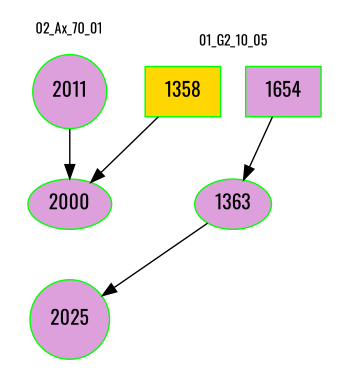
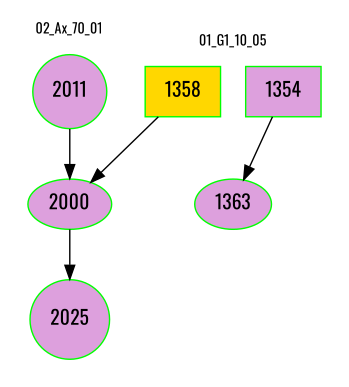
(233, 42) -> (233, 42)
(283, 92) -> (283, 92)
(161, 255) -> (70, 247)
